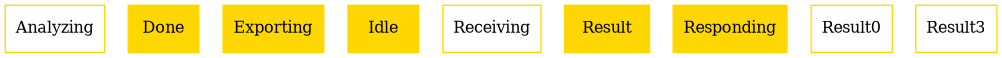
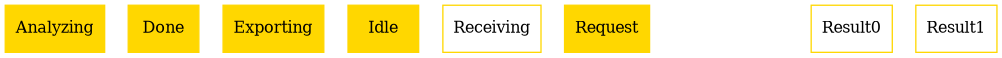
(55, 29) -> (55, 29)
(607, 29) -> (607, 29)
(730, 29) -> none
(956, 29) -> (956, 29)
